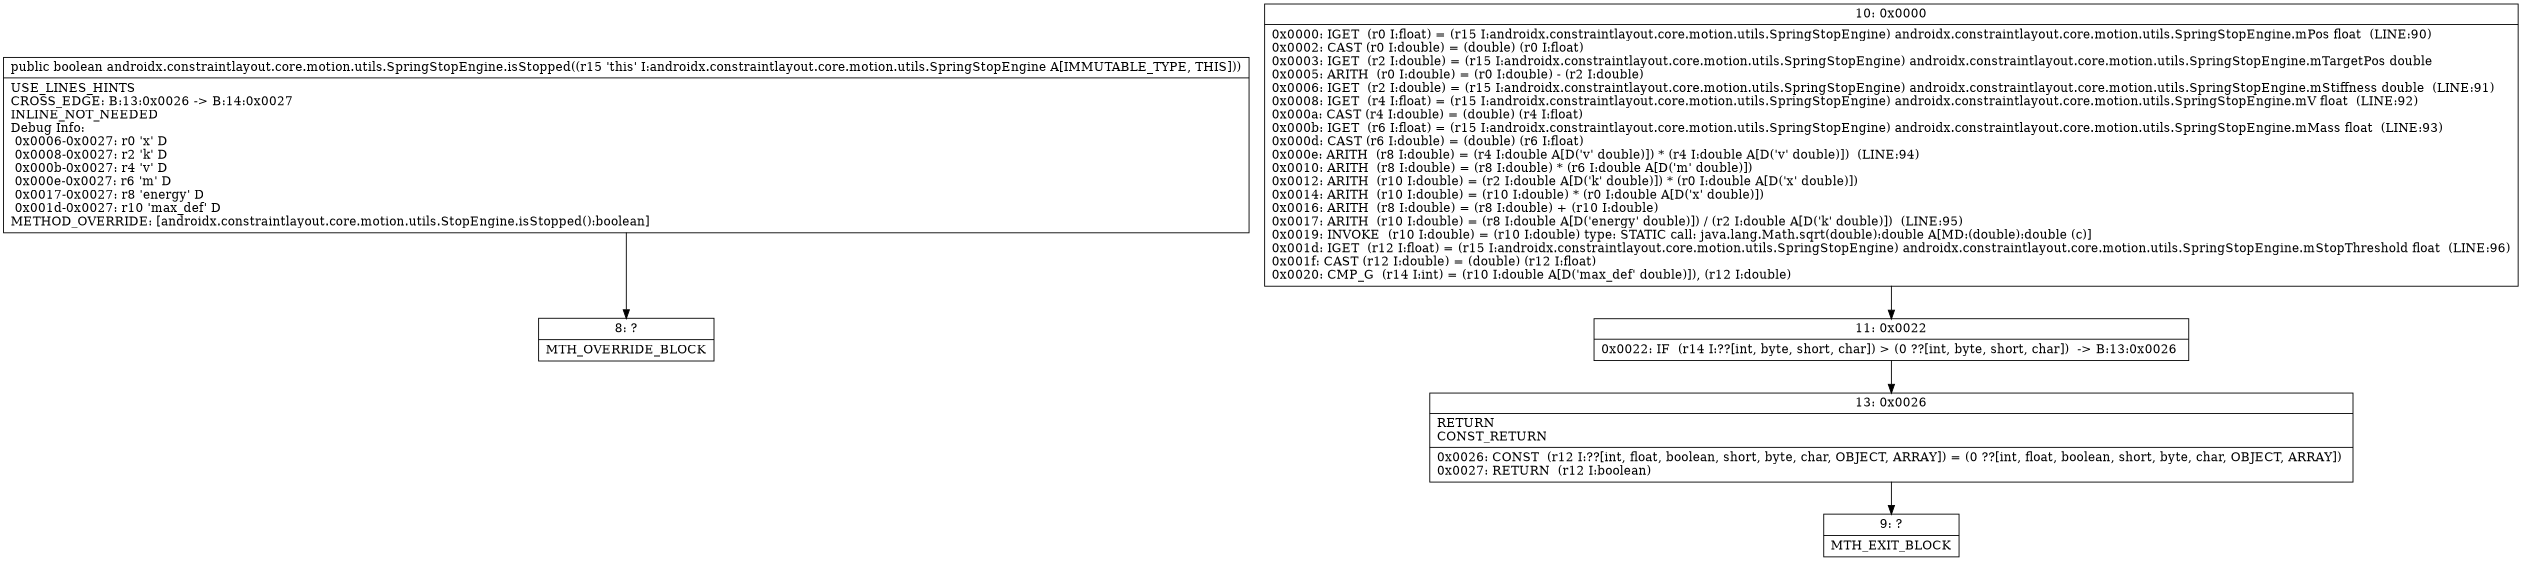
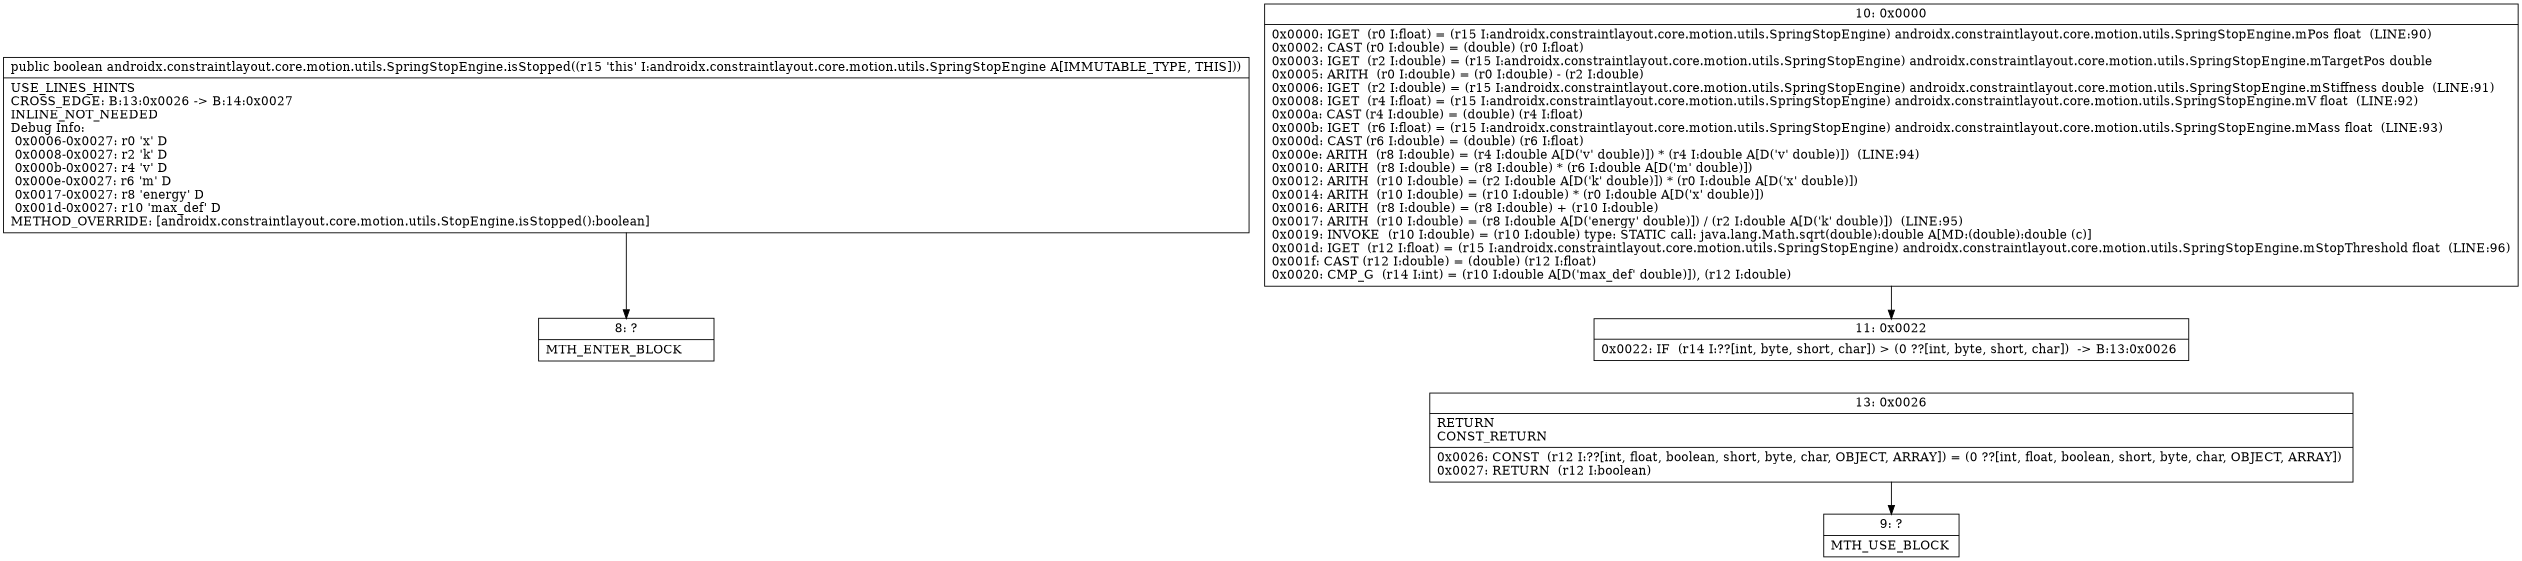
(626, 350) -> (614, 350)
(1891, 372) -> none
(1891, 546) -> (1890, 546)
